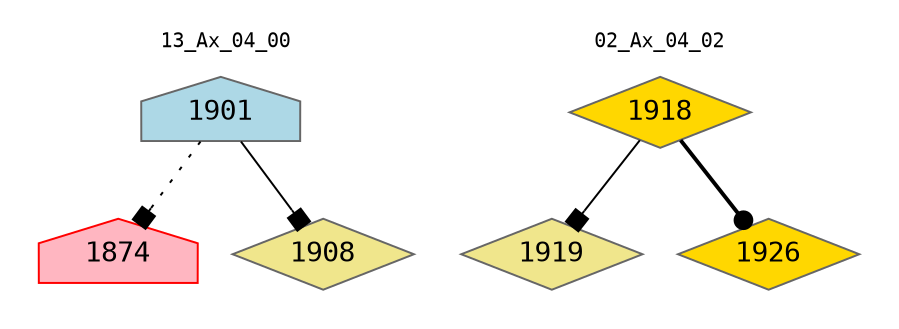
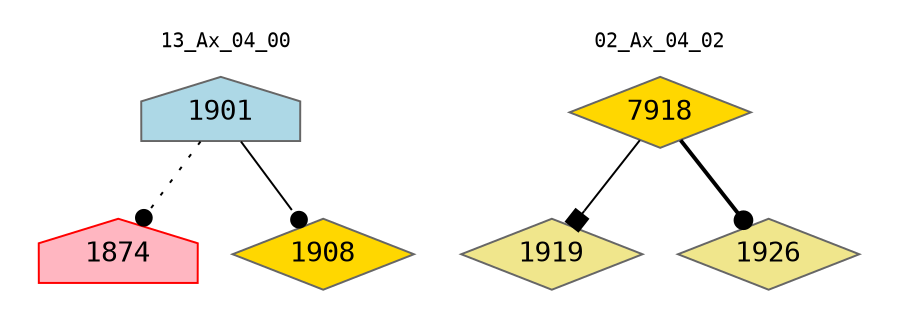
(660, 112) -> (660, 112)
(175, 176) -> (175, 176)
(266, 176) -> (266, 176)
(323, 254) -> (323, 254)
(769, 254) -> (769, 254)
